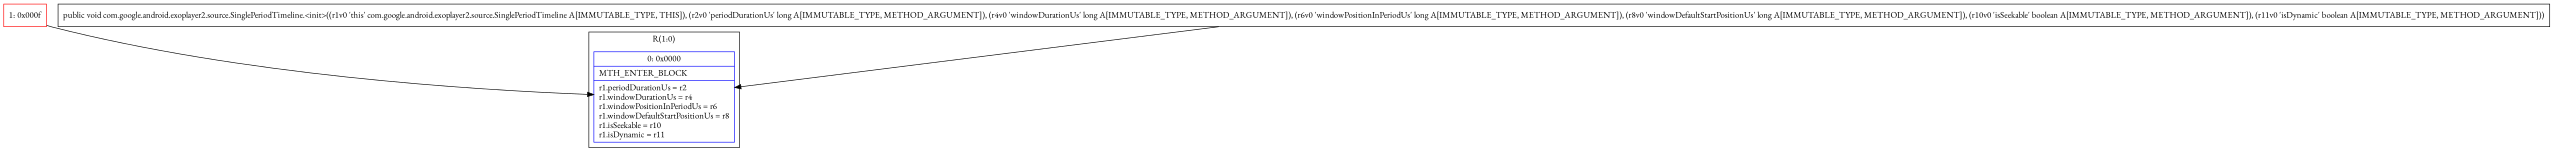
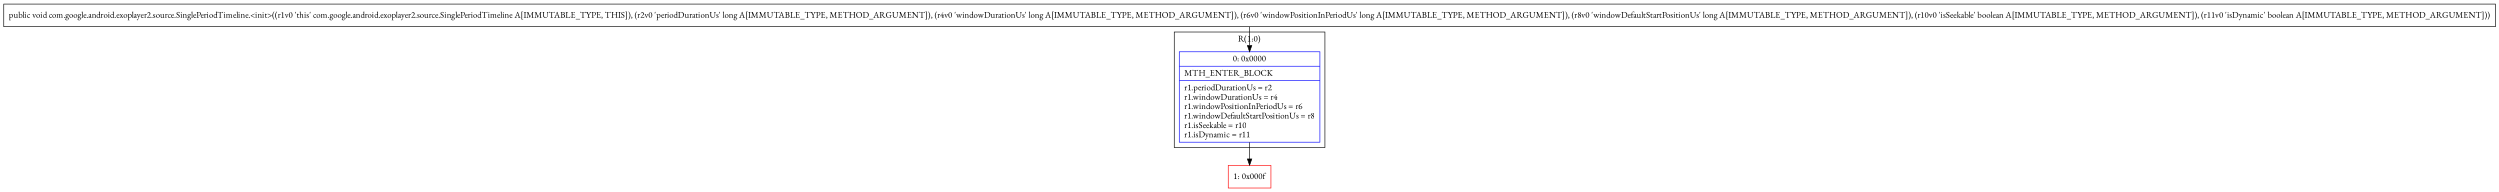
(315, 73) -> (1250, 151)
